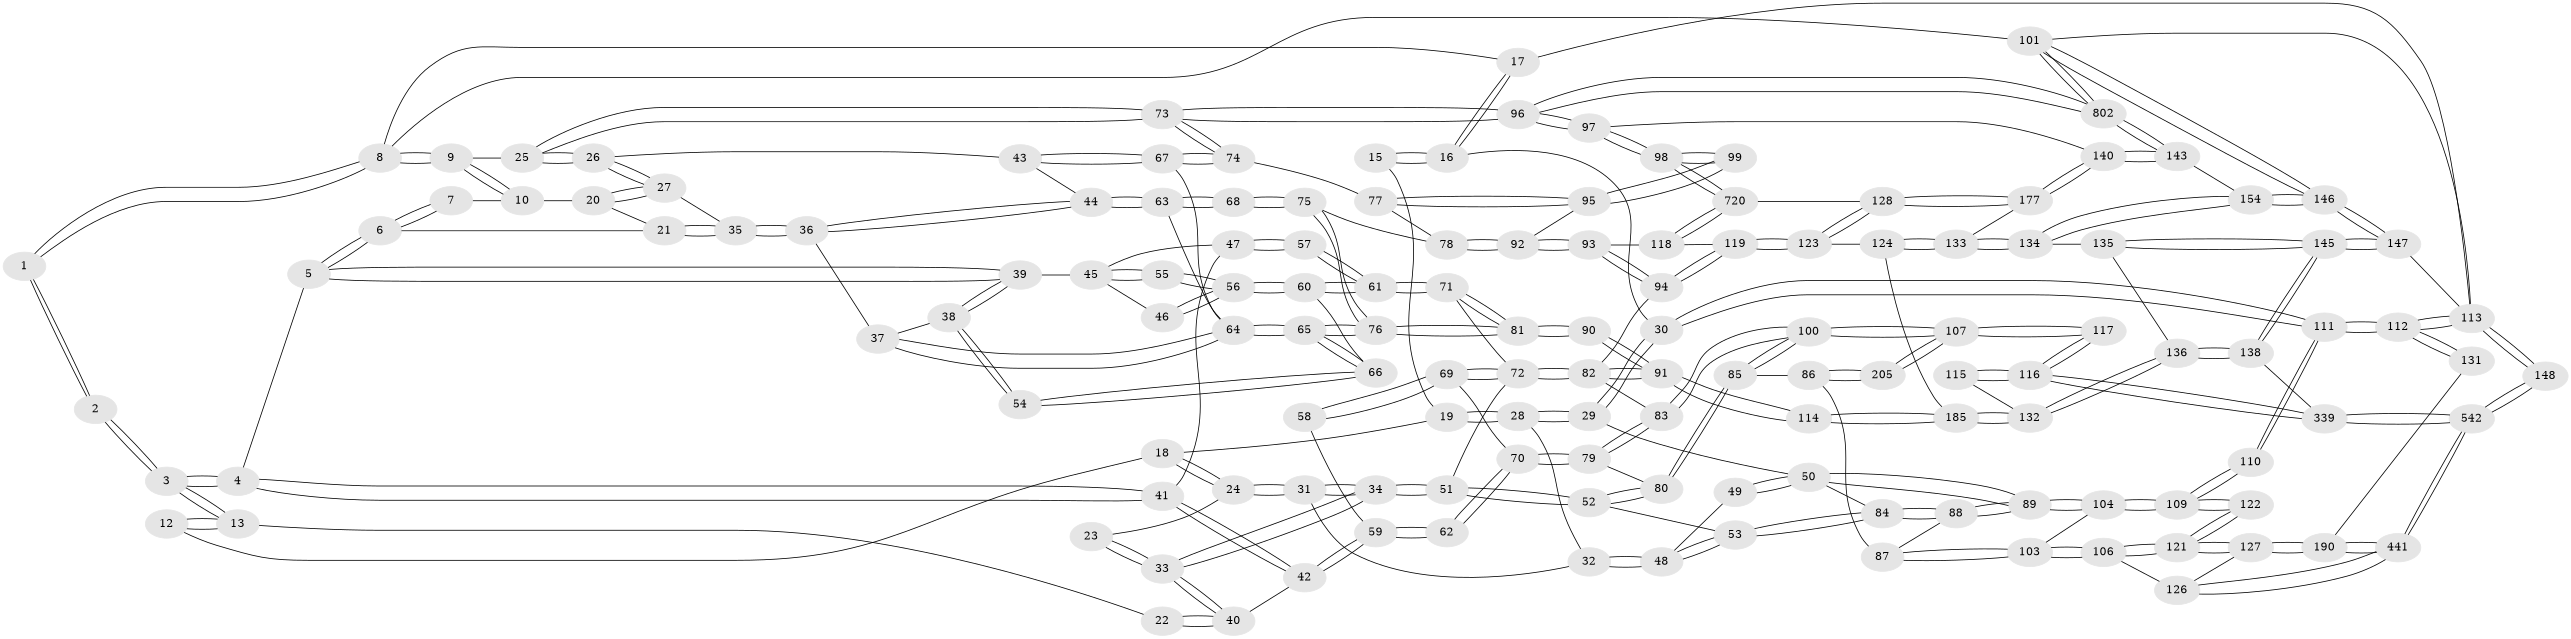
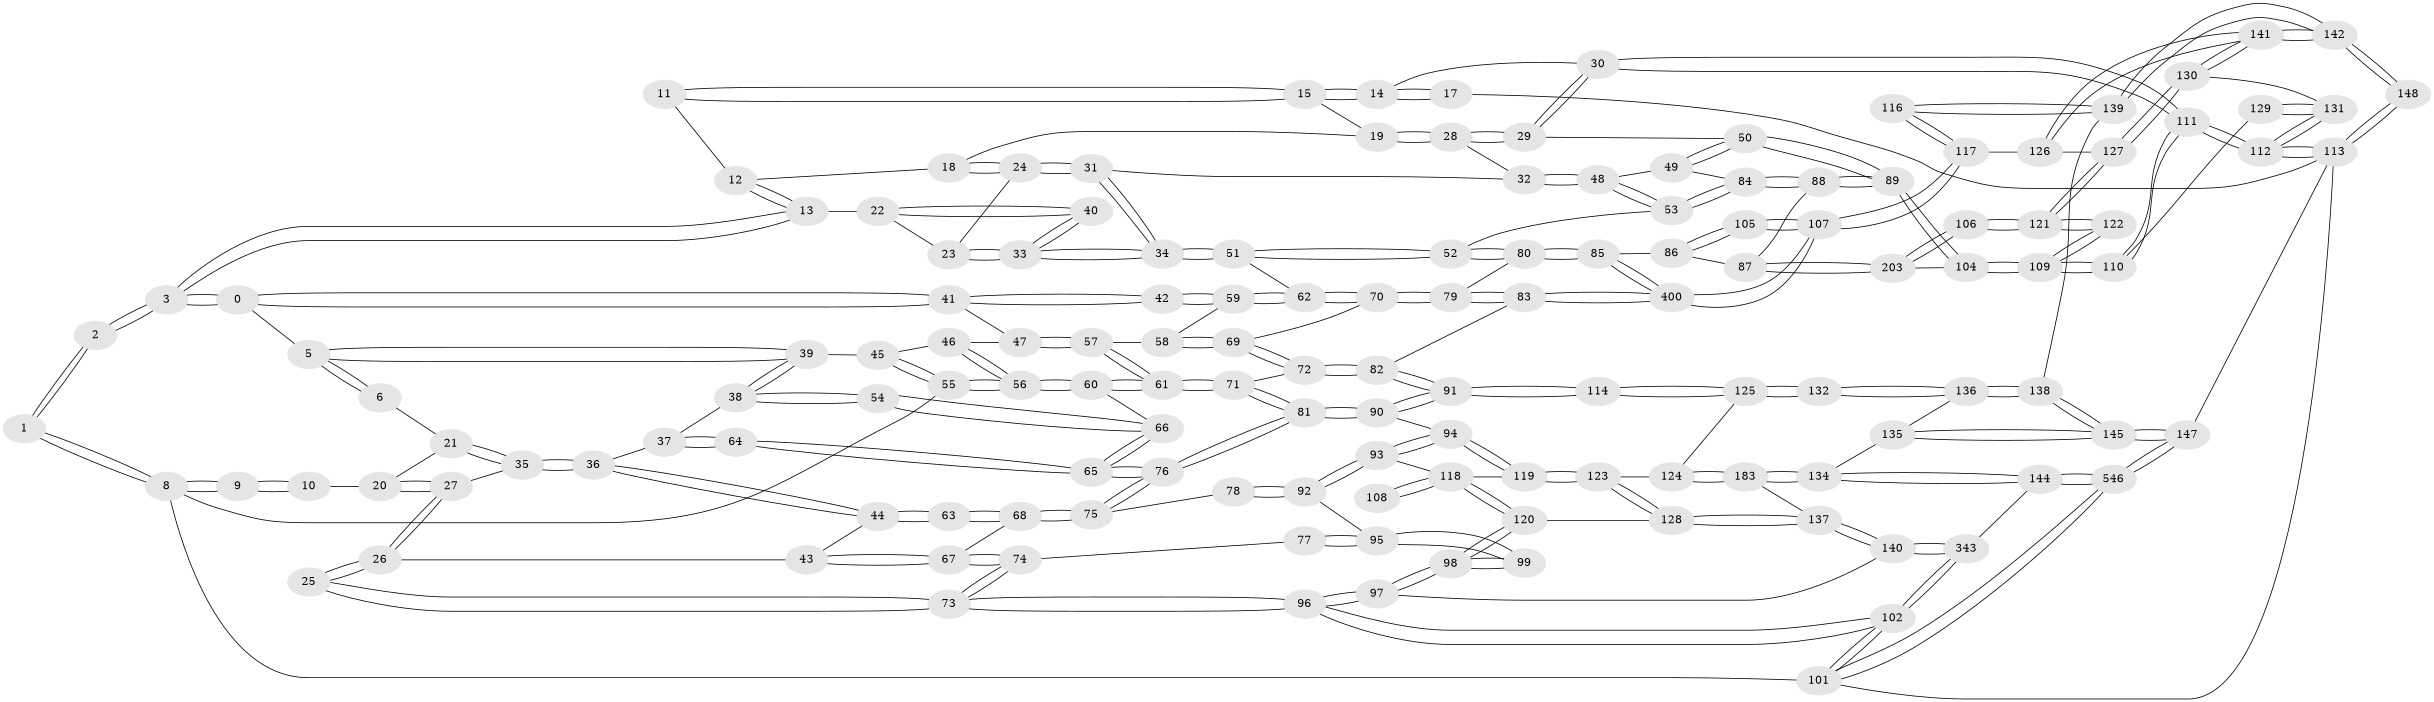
(916, 47) -> (572, 523)
none -> (665, 94)
none -> (2261, 109)
(2104, 114) -> (1893, 618)
(2177, 156) -> (1966, 549)
(487, 158) -> none
(1447, 158) -> (1377, 94)
(2251, 200) -> (2040, 479)
(2325, 200) -> (2114, 479)
(451, 201) -> none
(2030, 201) -> (1819, 520)
(1735, 202) -> (1524, 520)
(1416, 226) -> none
none -> (914, 233)
(1198, 241) -> (985, 538)
(1956, 244) -> (1745, 477)
(1159, 250) -> (985, 343)
(1192, 269) -> none
(1625, 330) -> (1414, 424)
(1809, 332) -> (1672, 298)
none -> (1127, 343)
(1883, 375) -> (1745, 225)
(1956, 375) -> none
(1956, 418) -> (1745, 392)
(2325, 419) -> (2114, 109)
(2472, 419) -> (2335, 35)
(1476, 429) -> (1269, 276)
(238, 481) -> (238, 300)
(1842, 494) -> (1709, 175)
none -> (1377, 498)
(2325, 548) -> (2187, 76)
(2398, 548) -> (2261, 35)
(2030, 552) -> (1893, 268)
(2140, 571) -> (2003, 152)
(1269, 599) -> none
